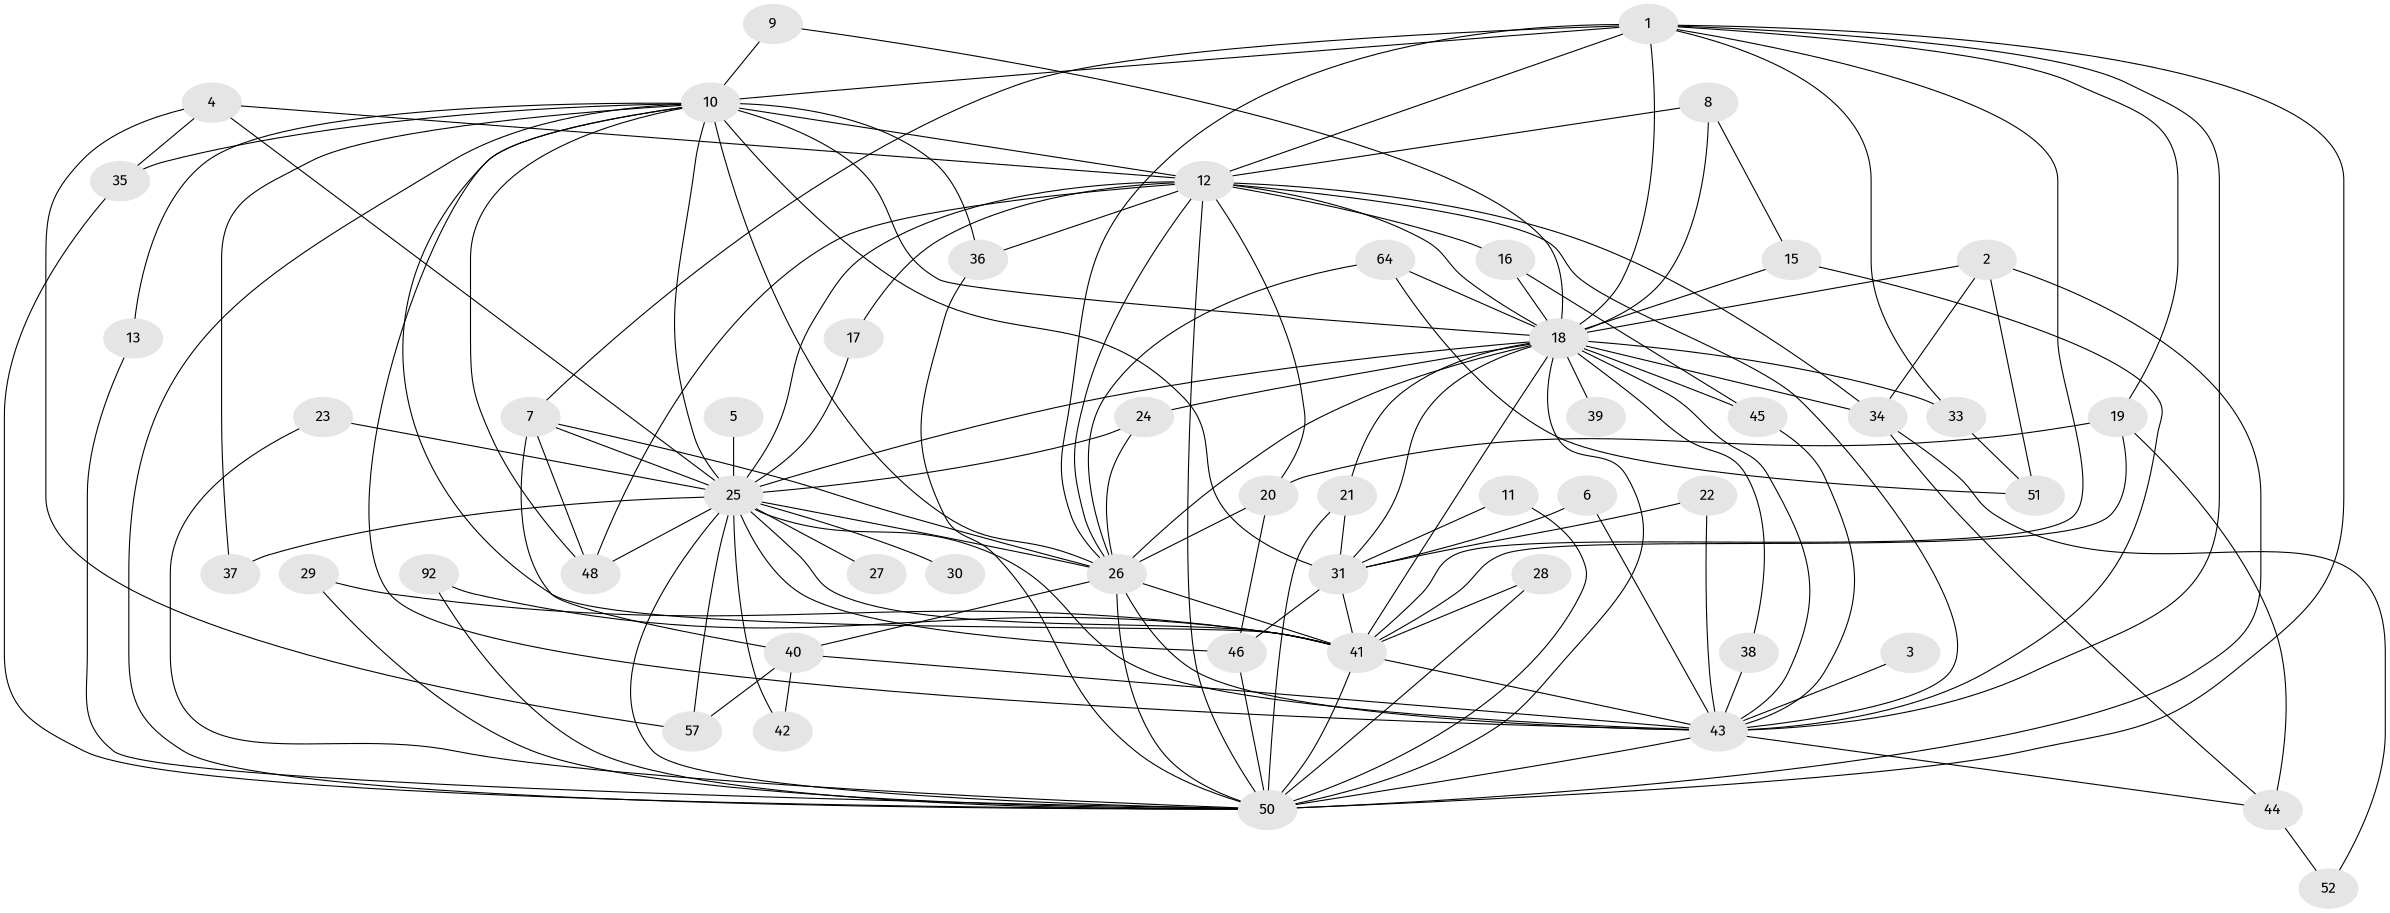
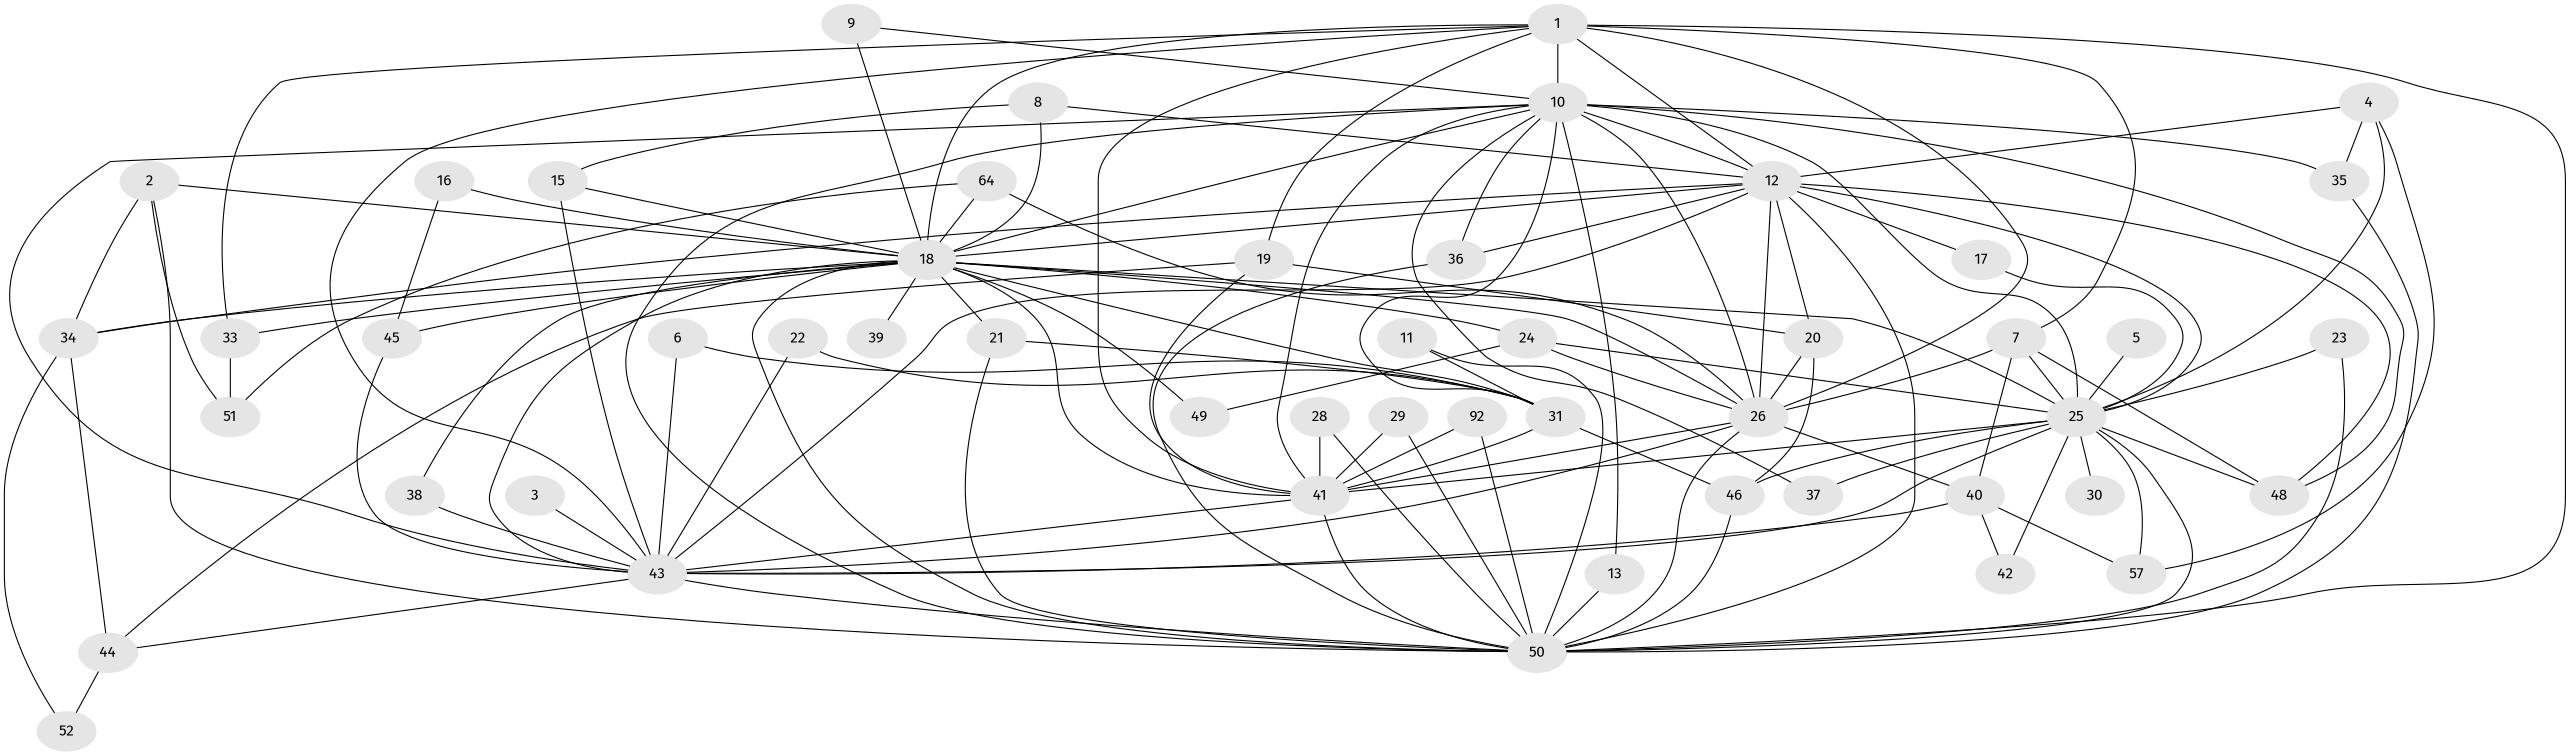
(1414, 227) -> none
none -> (1200, 417)
(877, 524) -> none
(877, 574) -> none
